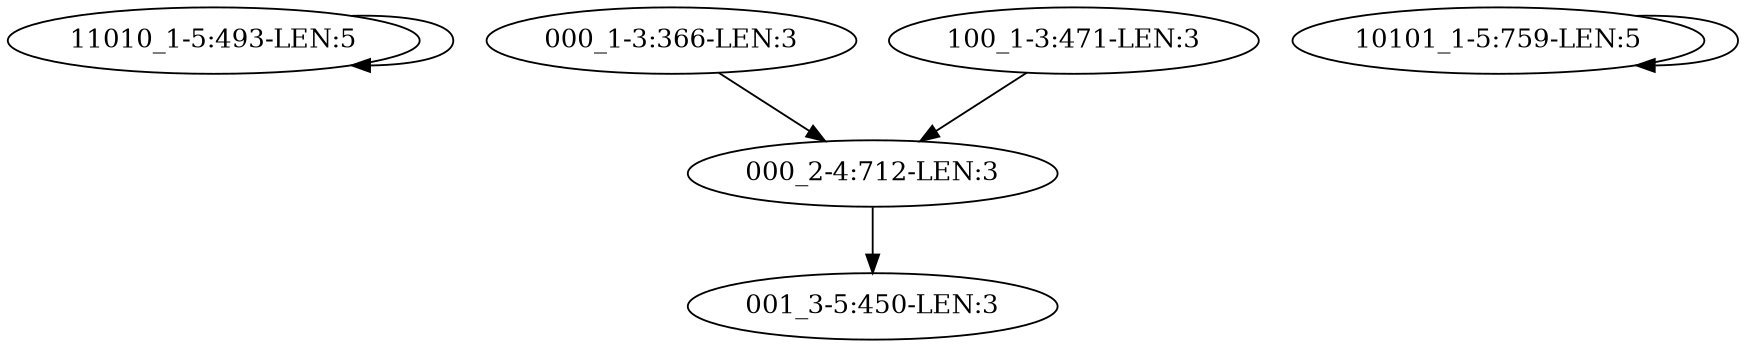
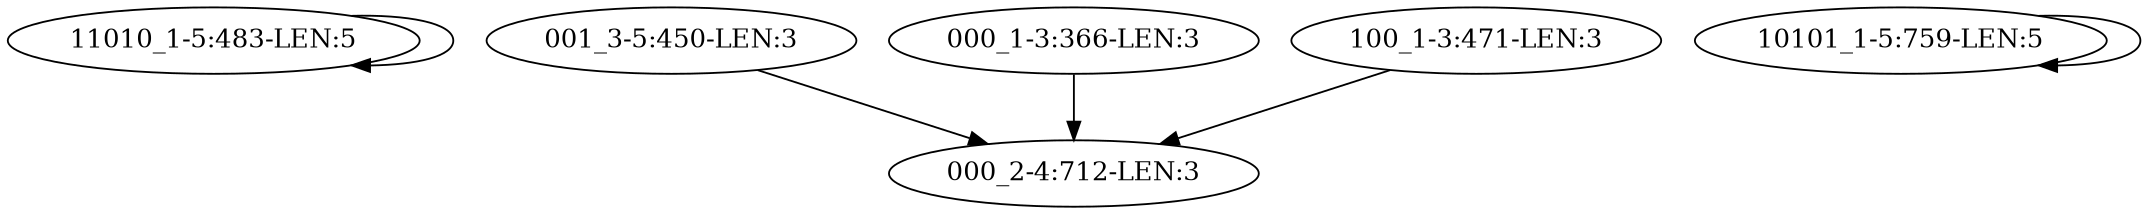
(214, 41) -> (214, 41)
(873, 231) -> (864, 104)
